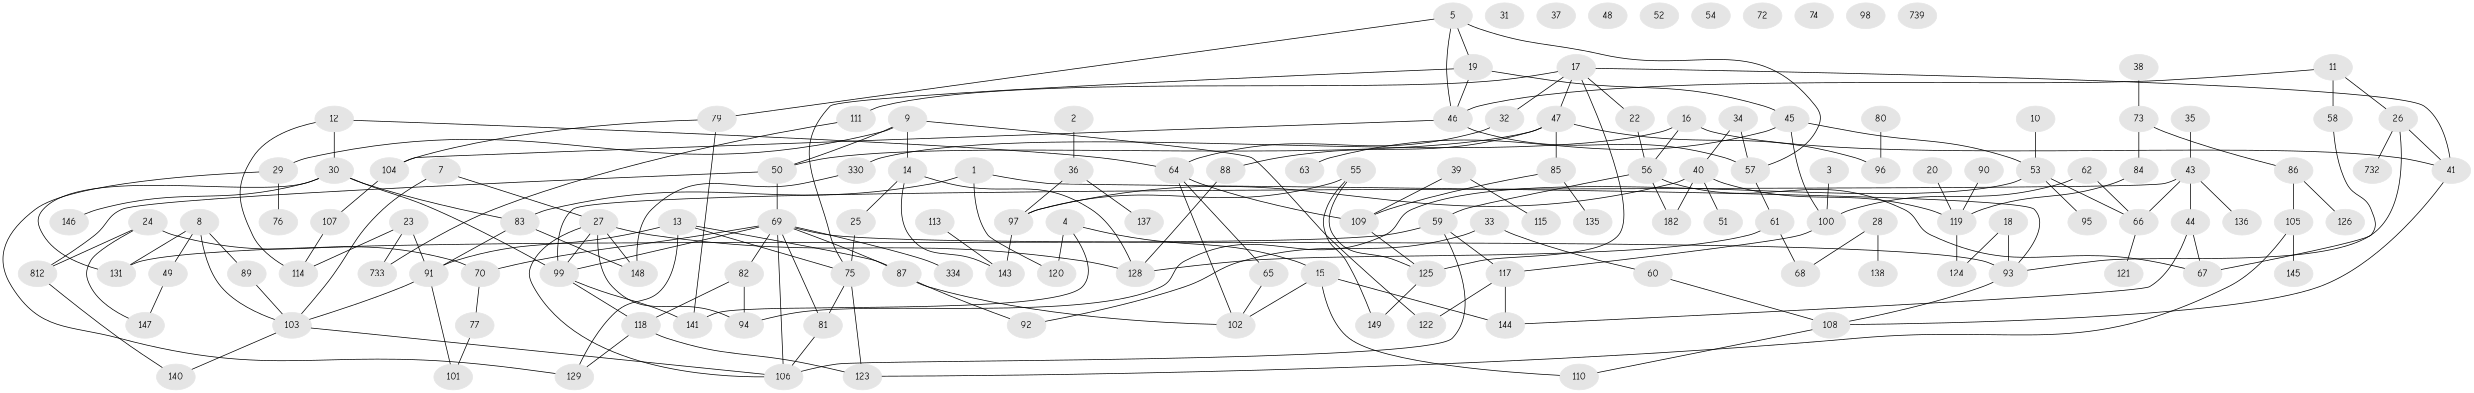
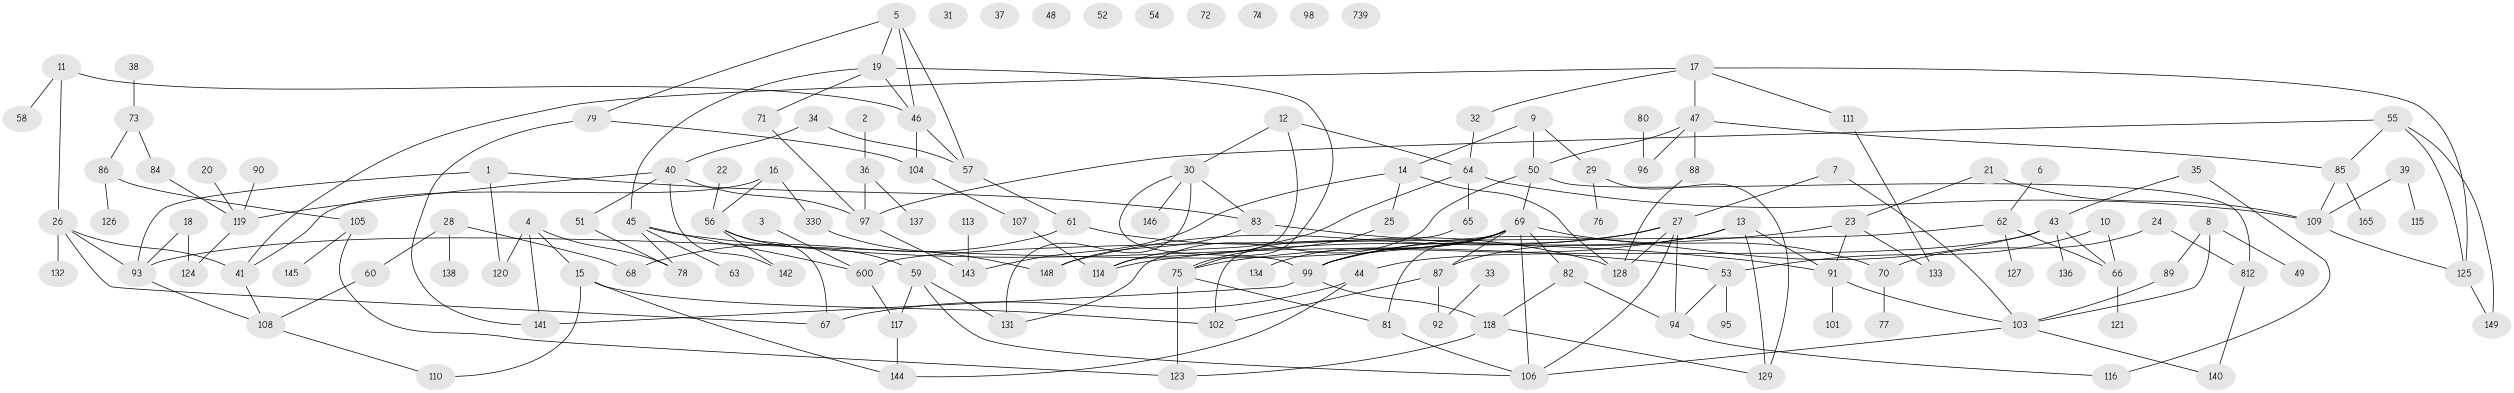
(1607, 94) -> none
none -> (762, 119)
none -> (2367, 145)
none -> (1989, 171)
none -> (2040, 171)
(2372, 171) -> (58, 274)
(2087, 196) -> (2112, 248)
(2375, 221) -> (424, 305)
(1593, 222) -> (2366, 222)
(1672, 222) -> (786, 274)
(1826, 222) -> (865, 274)
(158, 248) -> (1272, 246)
(1556, 248) -> (407, 250)
(1209, 258) -> (1329, 226)
(377, 274) -> (1936, 274)
none -> (683, 274)
(953, 274) -> (1256, 274)
none -> (2015, 274)
(145, 325) -> none
(1426, 325) -> none
(464, 351) -> none
none -> (2111, 377)
